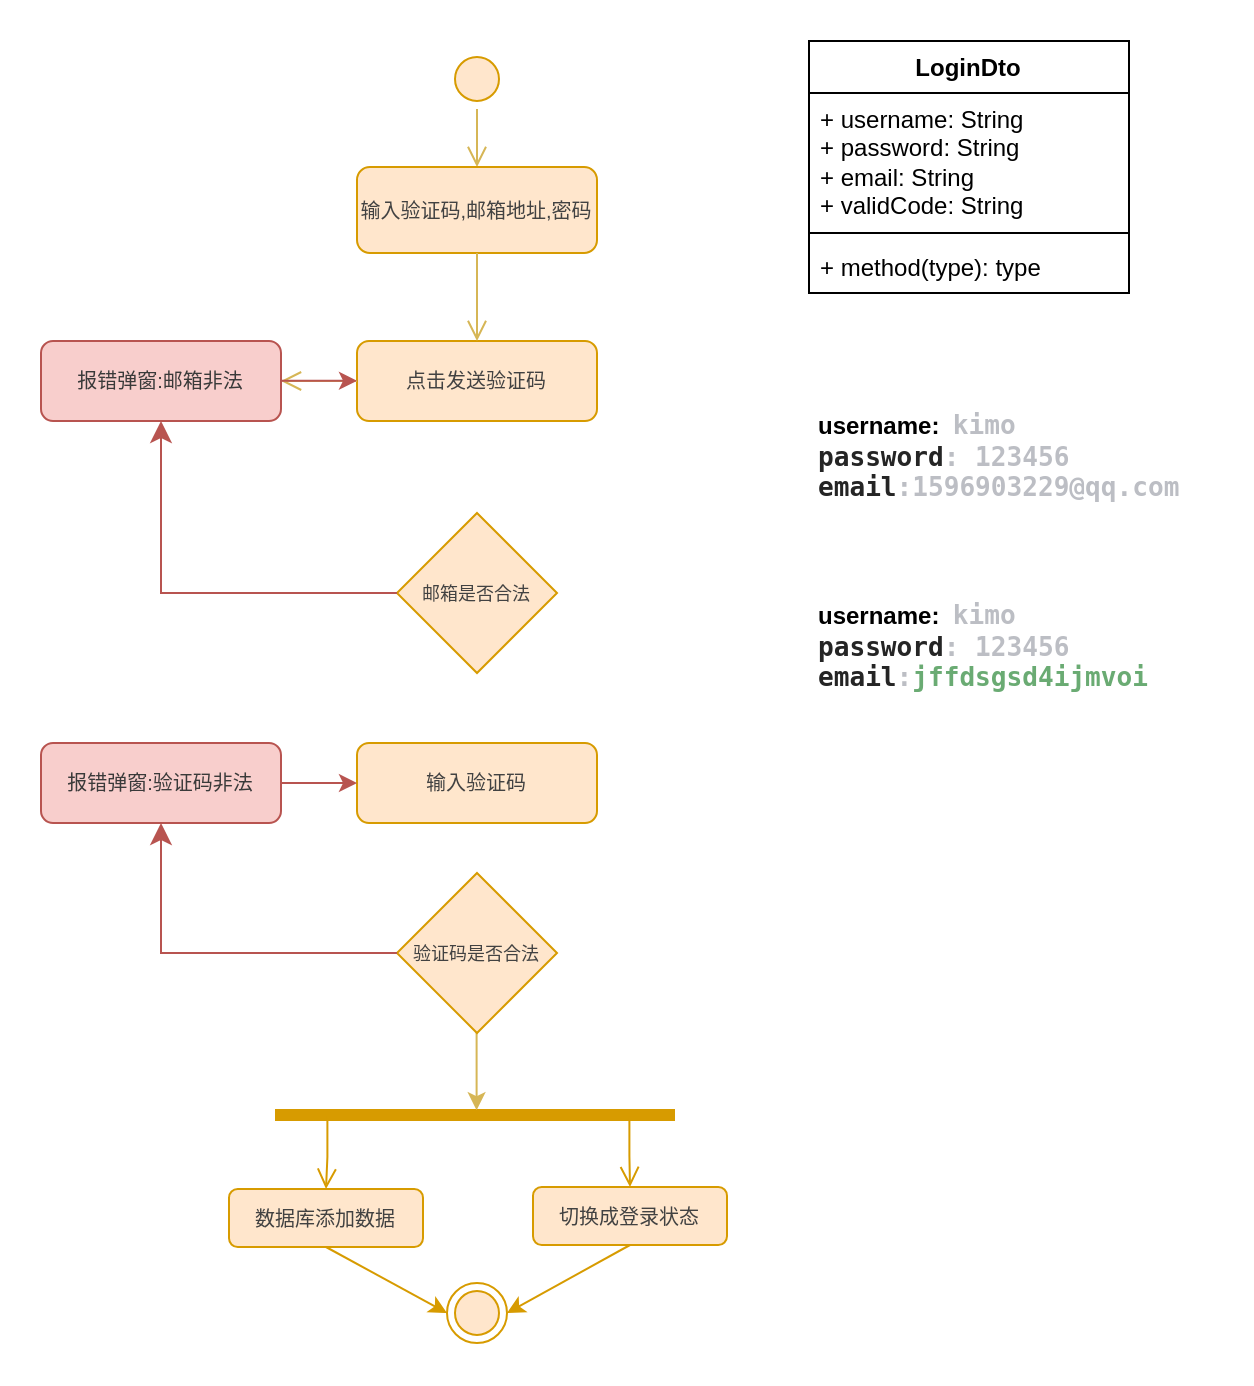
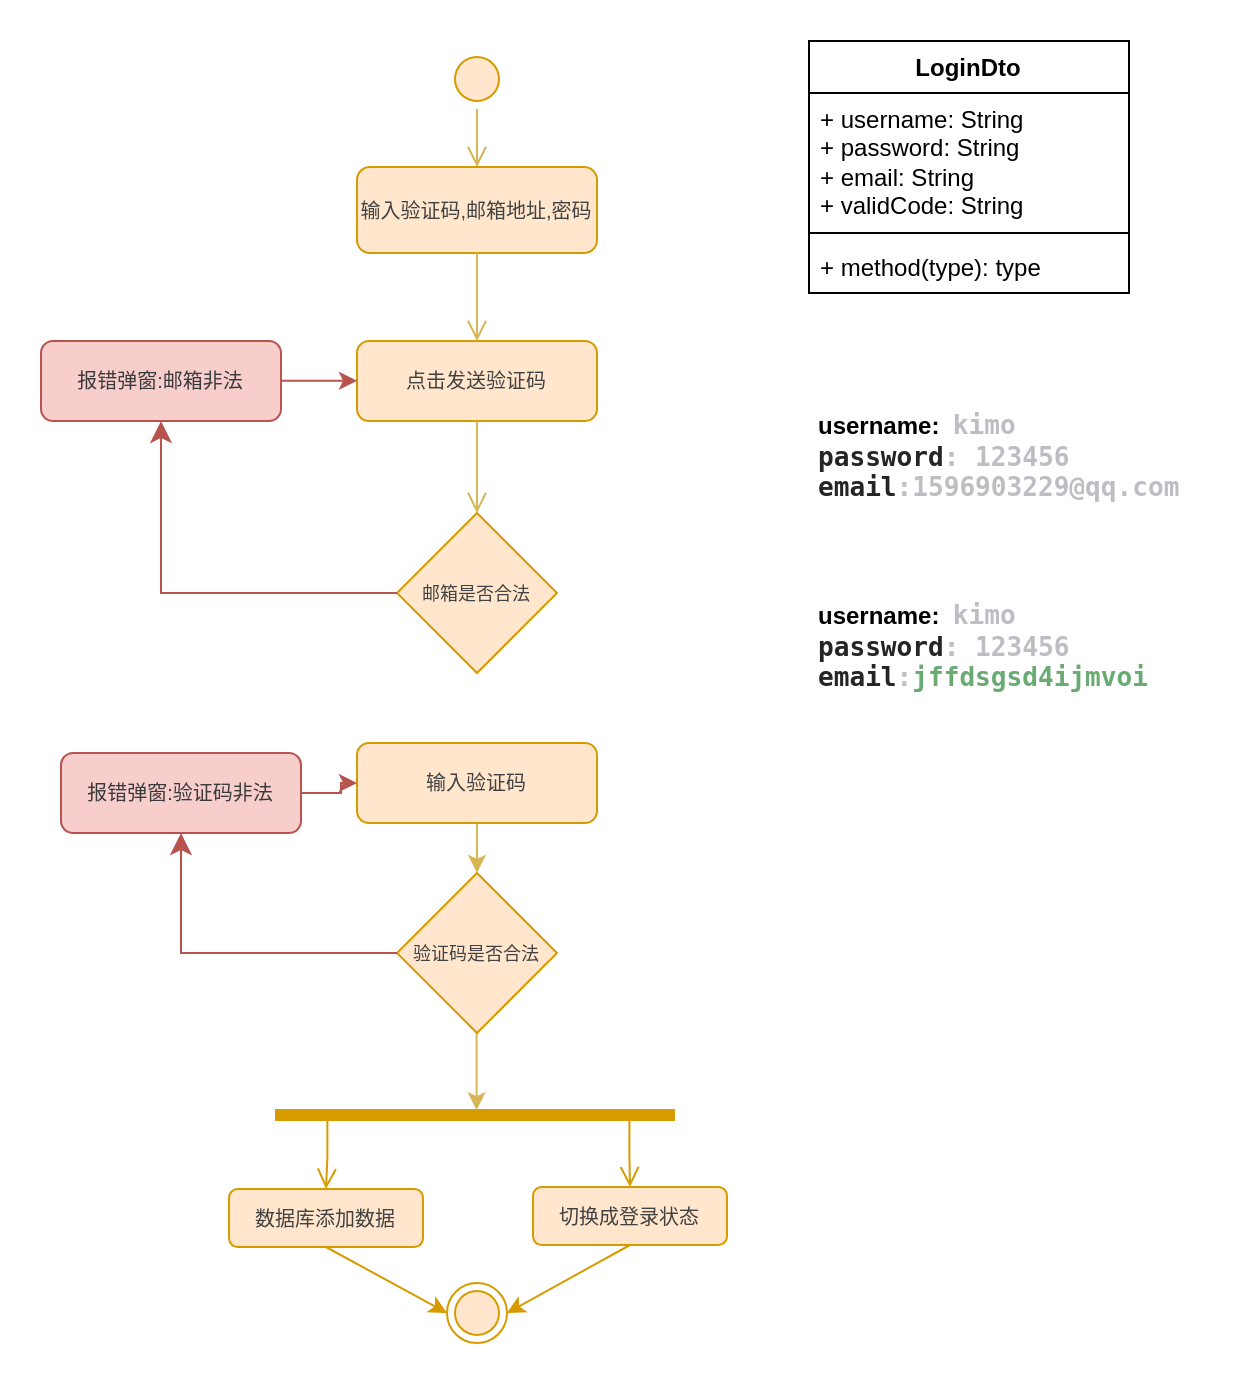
(355, 381) -> (477, 464)
(161, 783) -> (181, 793)
none -> (477, 855)
